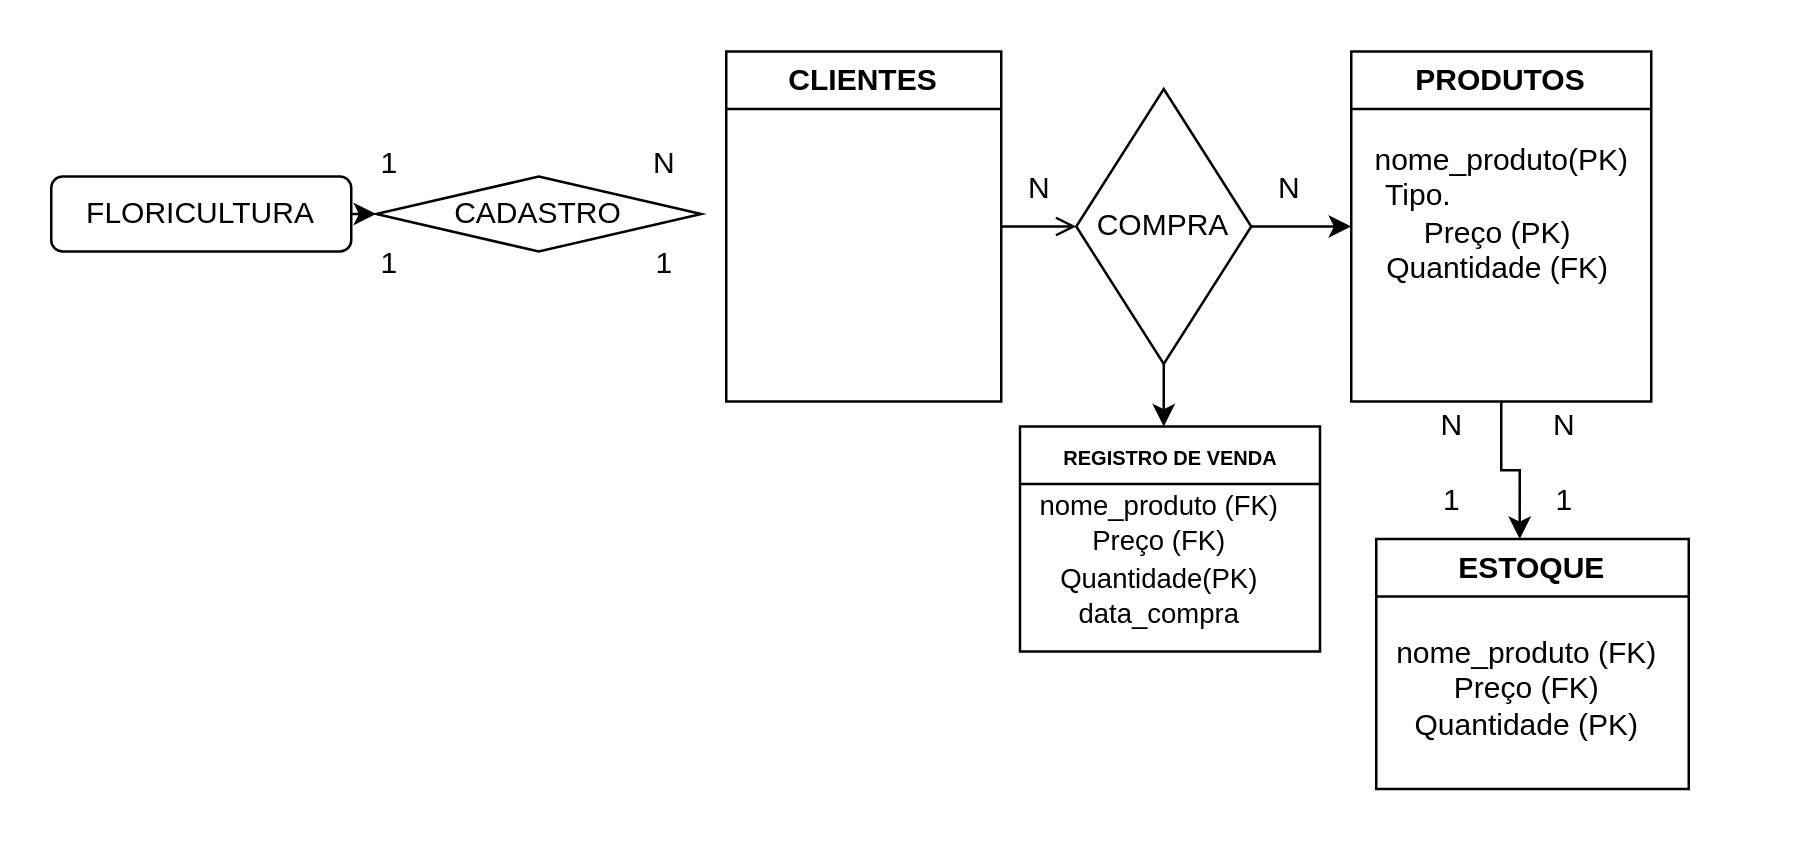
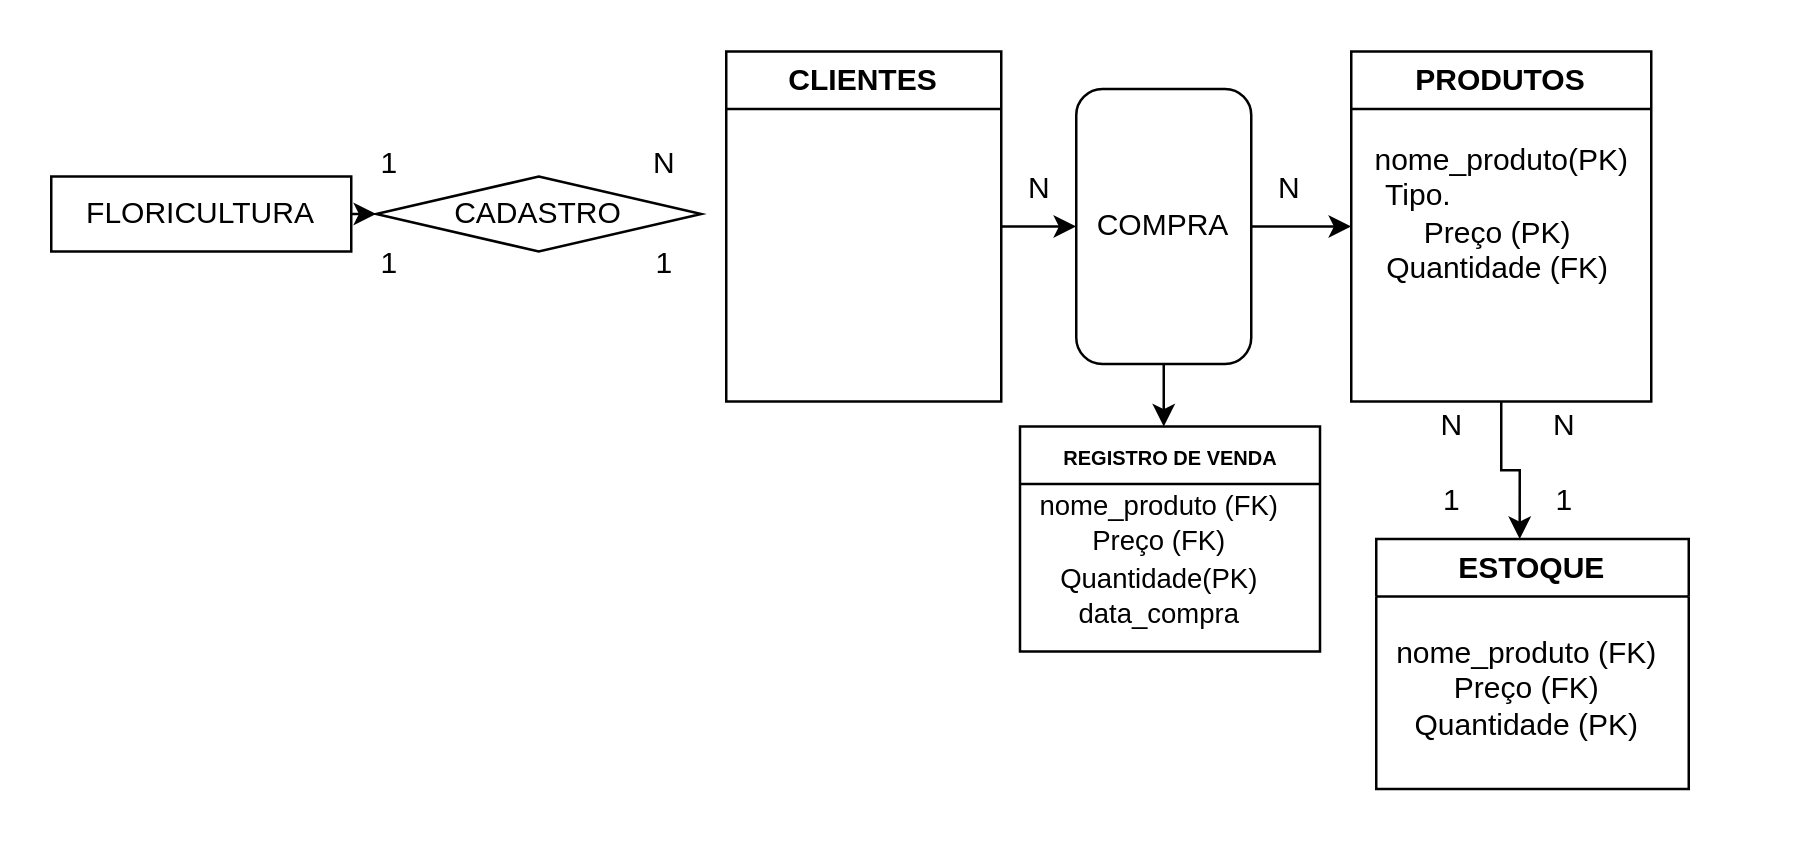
(201, 214) -> (201, 214)
(1062, 226) -> (1058, 226)
(1164, 226) -> (1164, 226)
